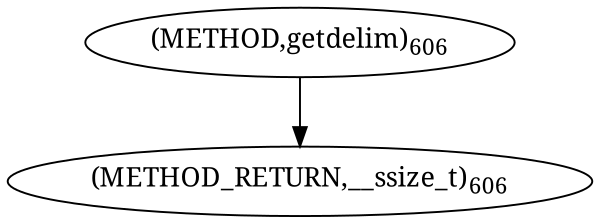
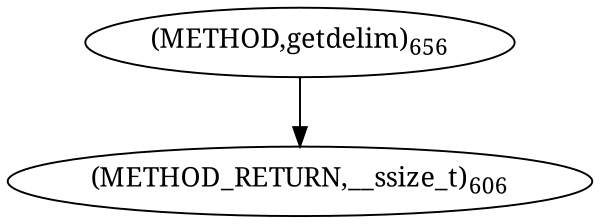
(429, 40) -> (429, 40)
